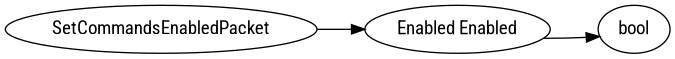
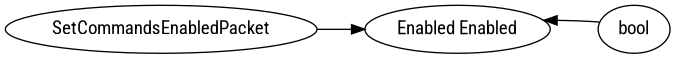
(565, 38) -> (578, 21)
